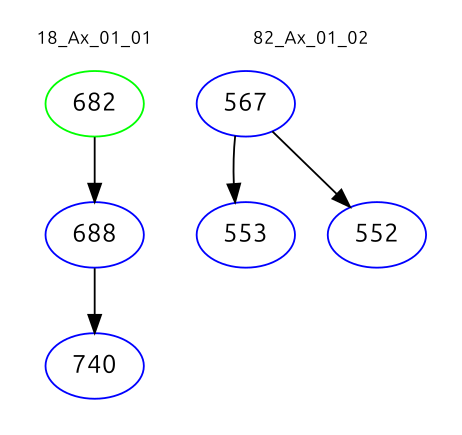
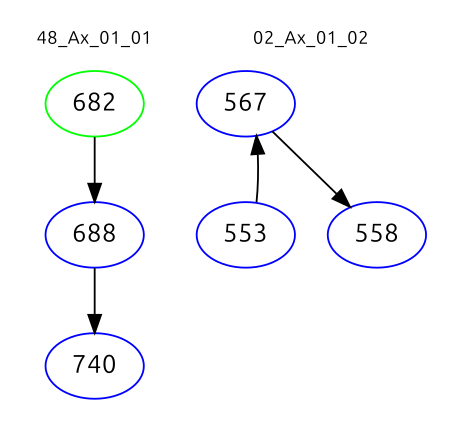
(95, 39) -> (95, 39)
(311, 39) -> (311, 39)
(234, 160) -> (258, 178)
(377, 235) -> (377, 235)
